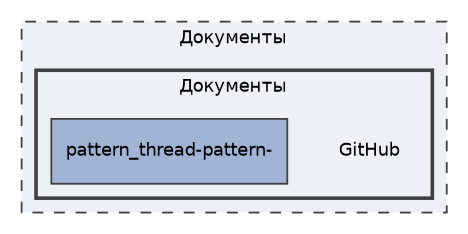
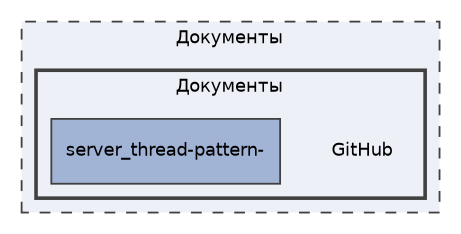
(169, 151) -> (166, 151)
